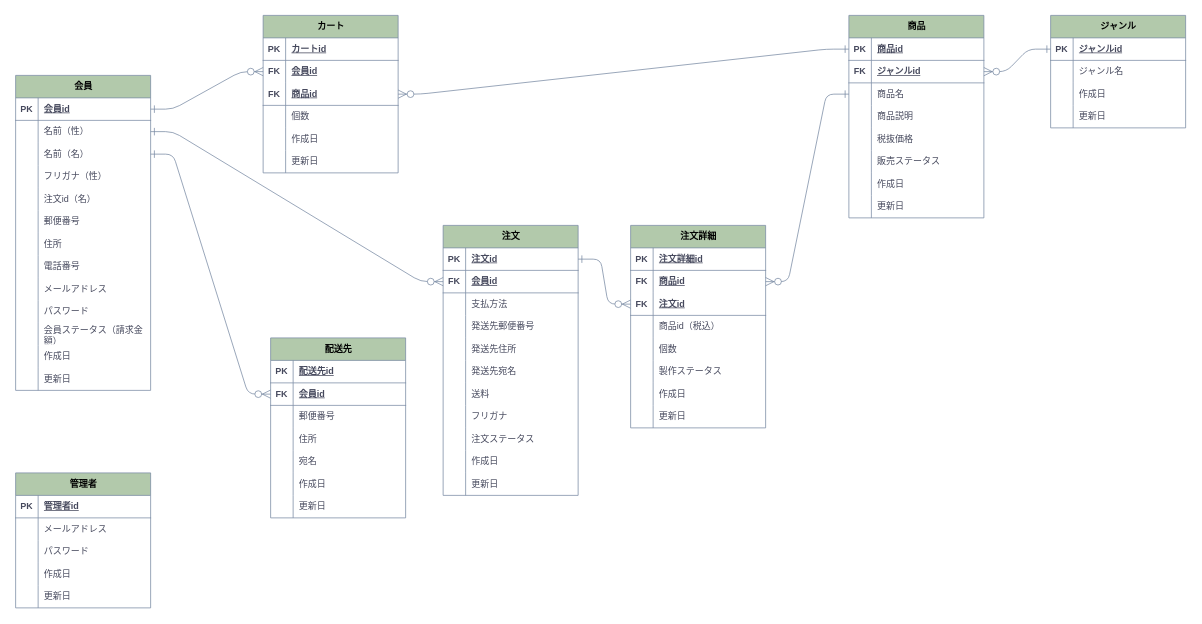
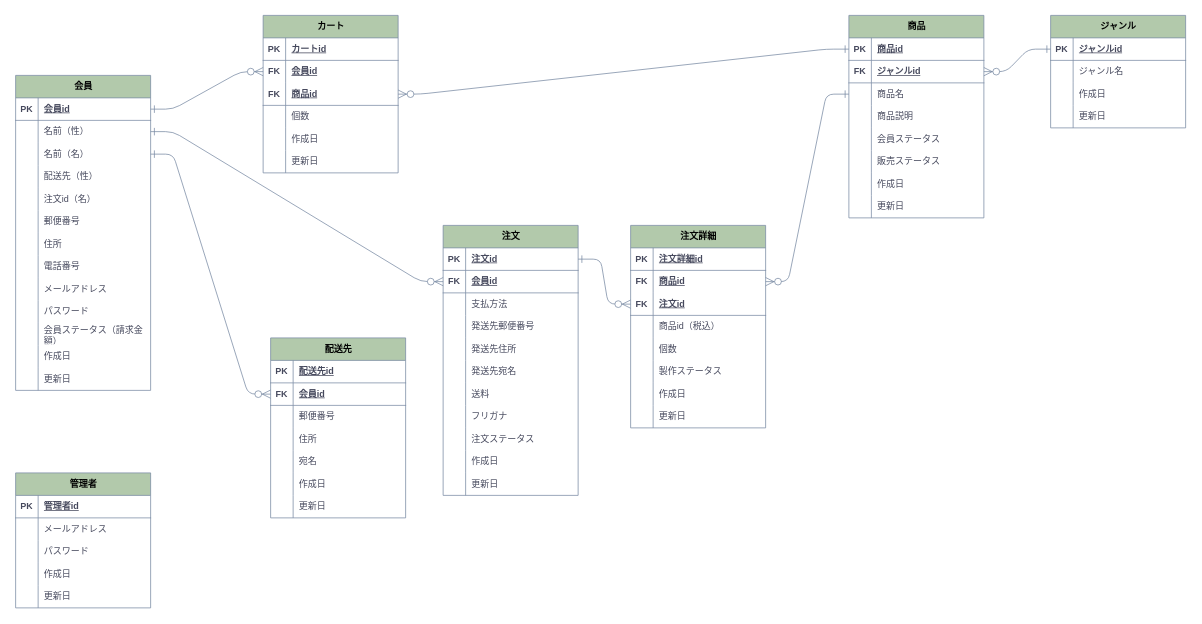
(895, 139) -> (909, 139)
(75, 177) -> (71, 177)
